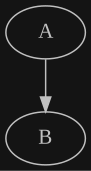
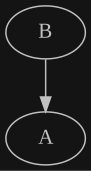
(46, 78) -> (46, 78)
